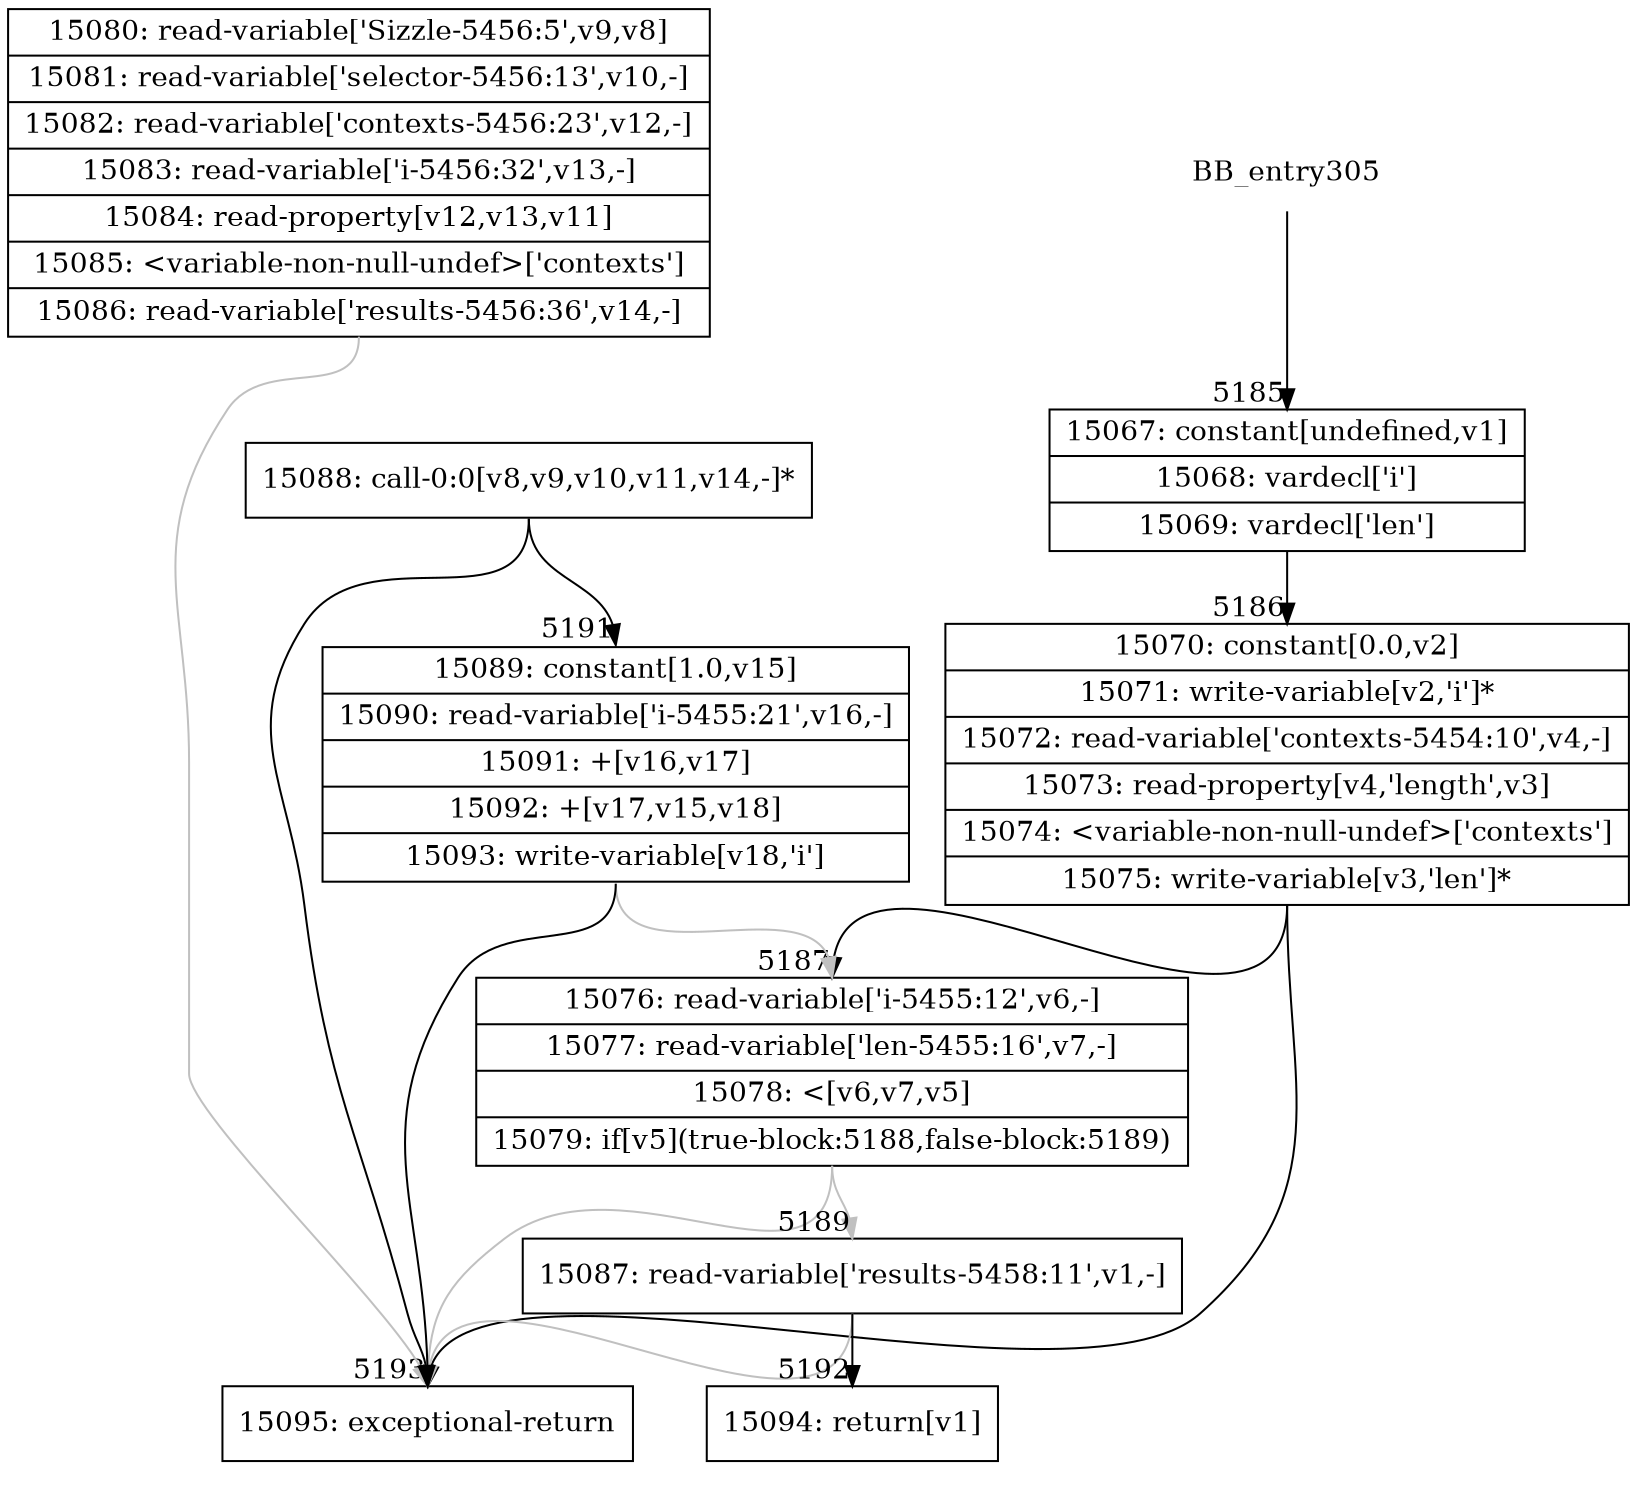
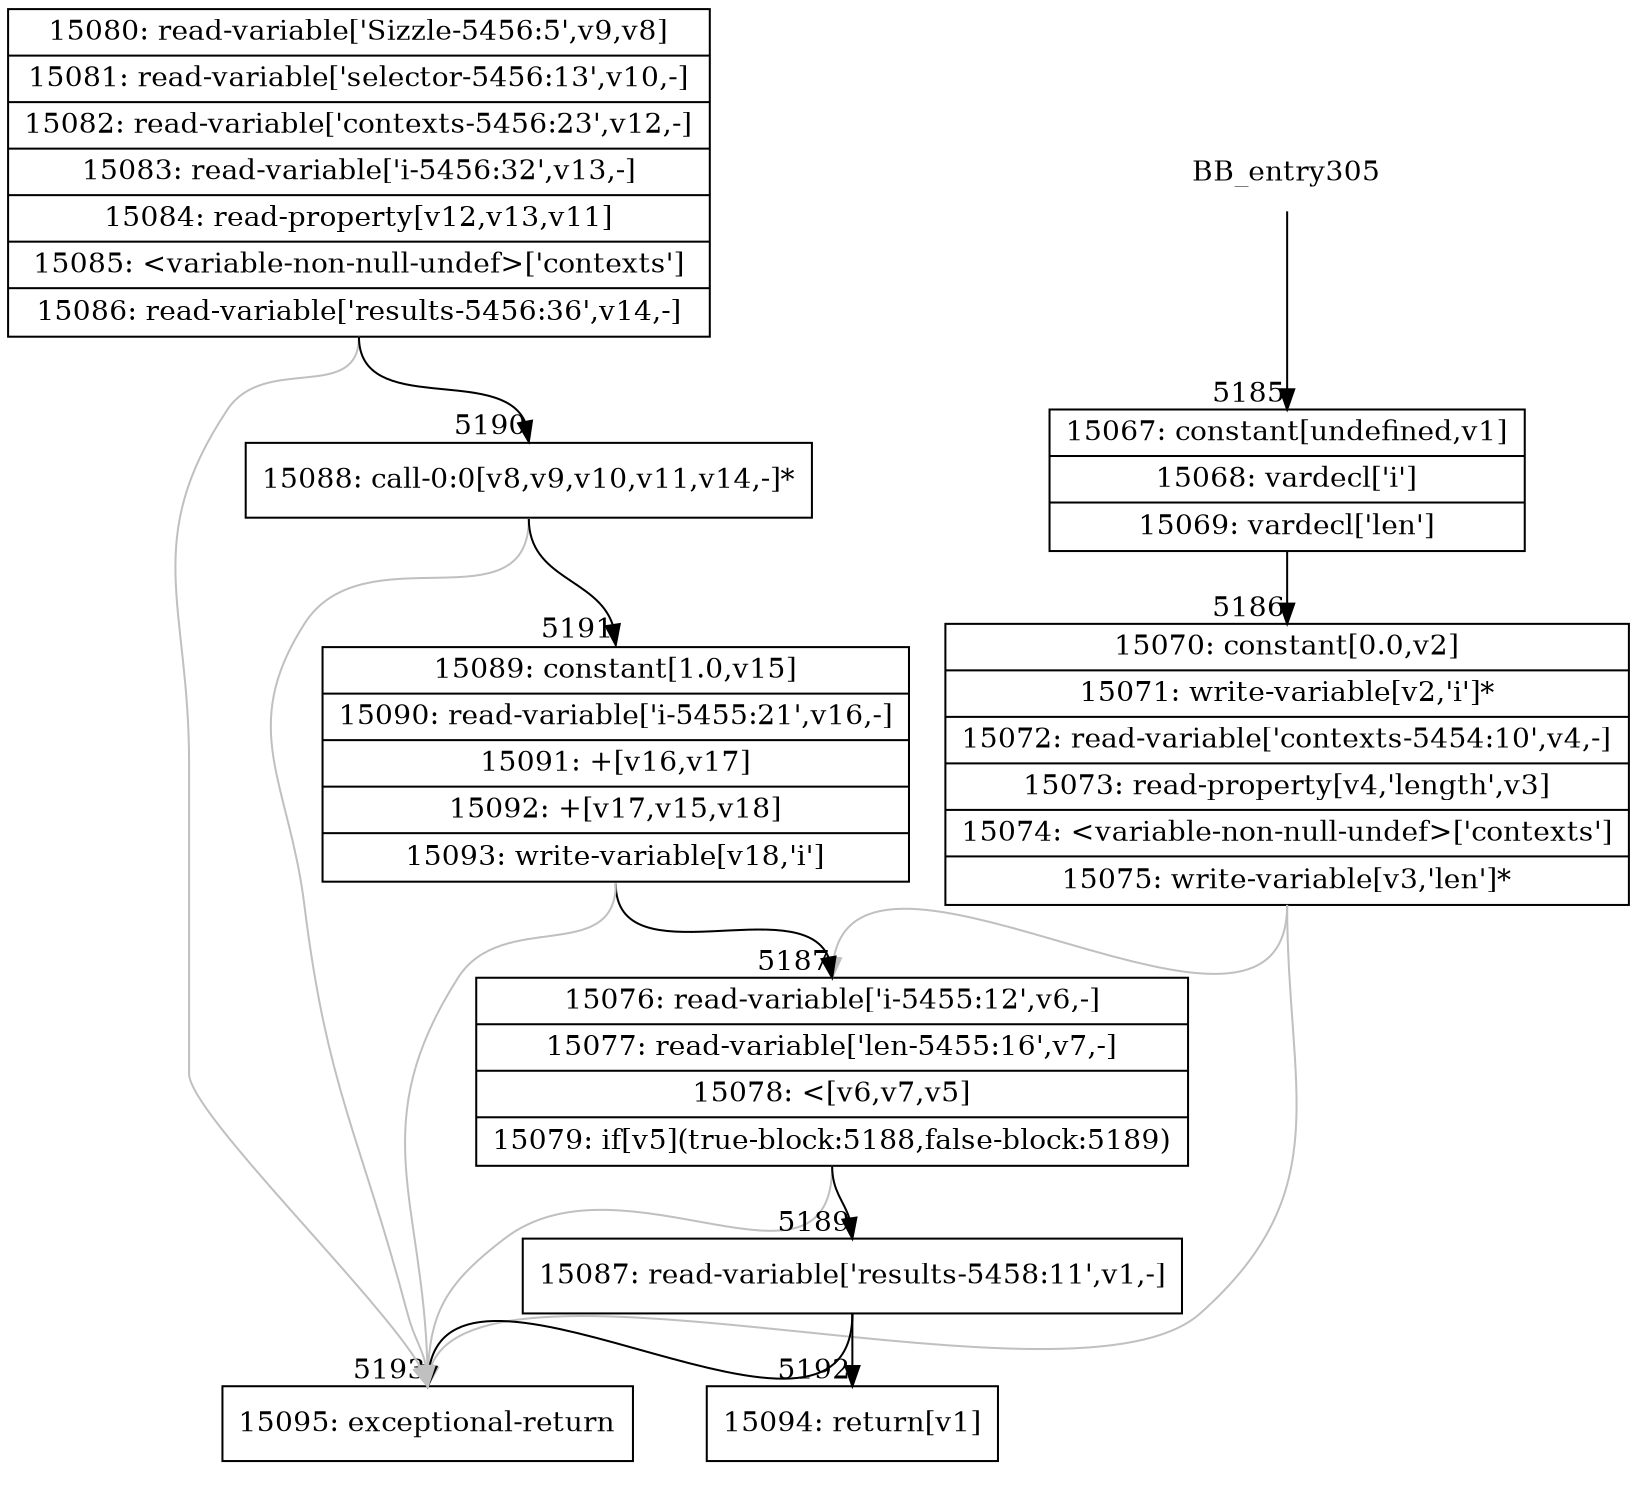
none -> (434, 388)
(297, 863) -> (297, 863)
(714, 931) -> (714, 931)
(1069, 944) -> (1069, 944)
(416, 1069) -> (416, 1069)
(839, 1196) -> (839, 1196)
(1030, 1349) -> (1030, 1349)
(650, 1353) -> (650, 1353)
